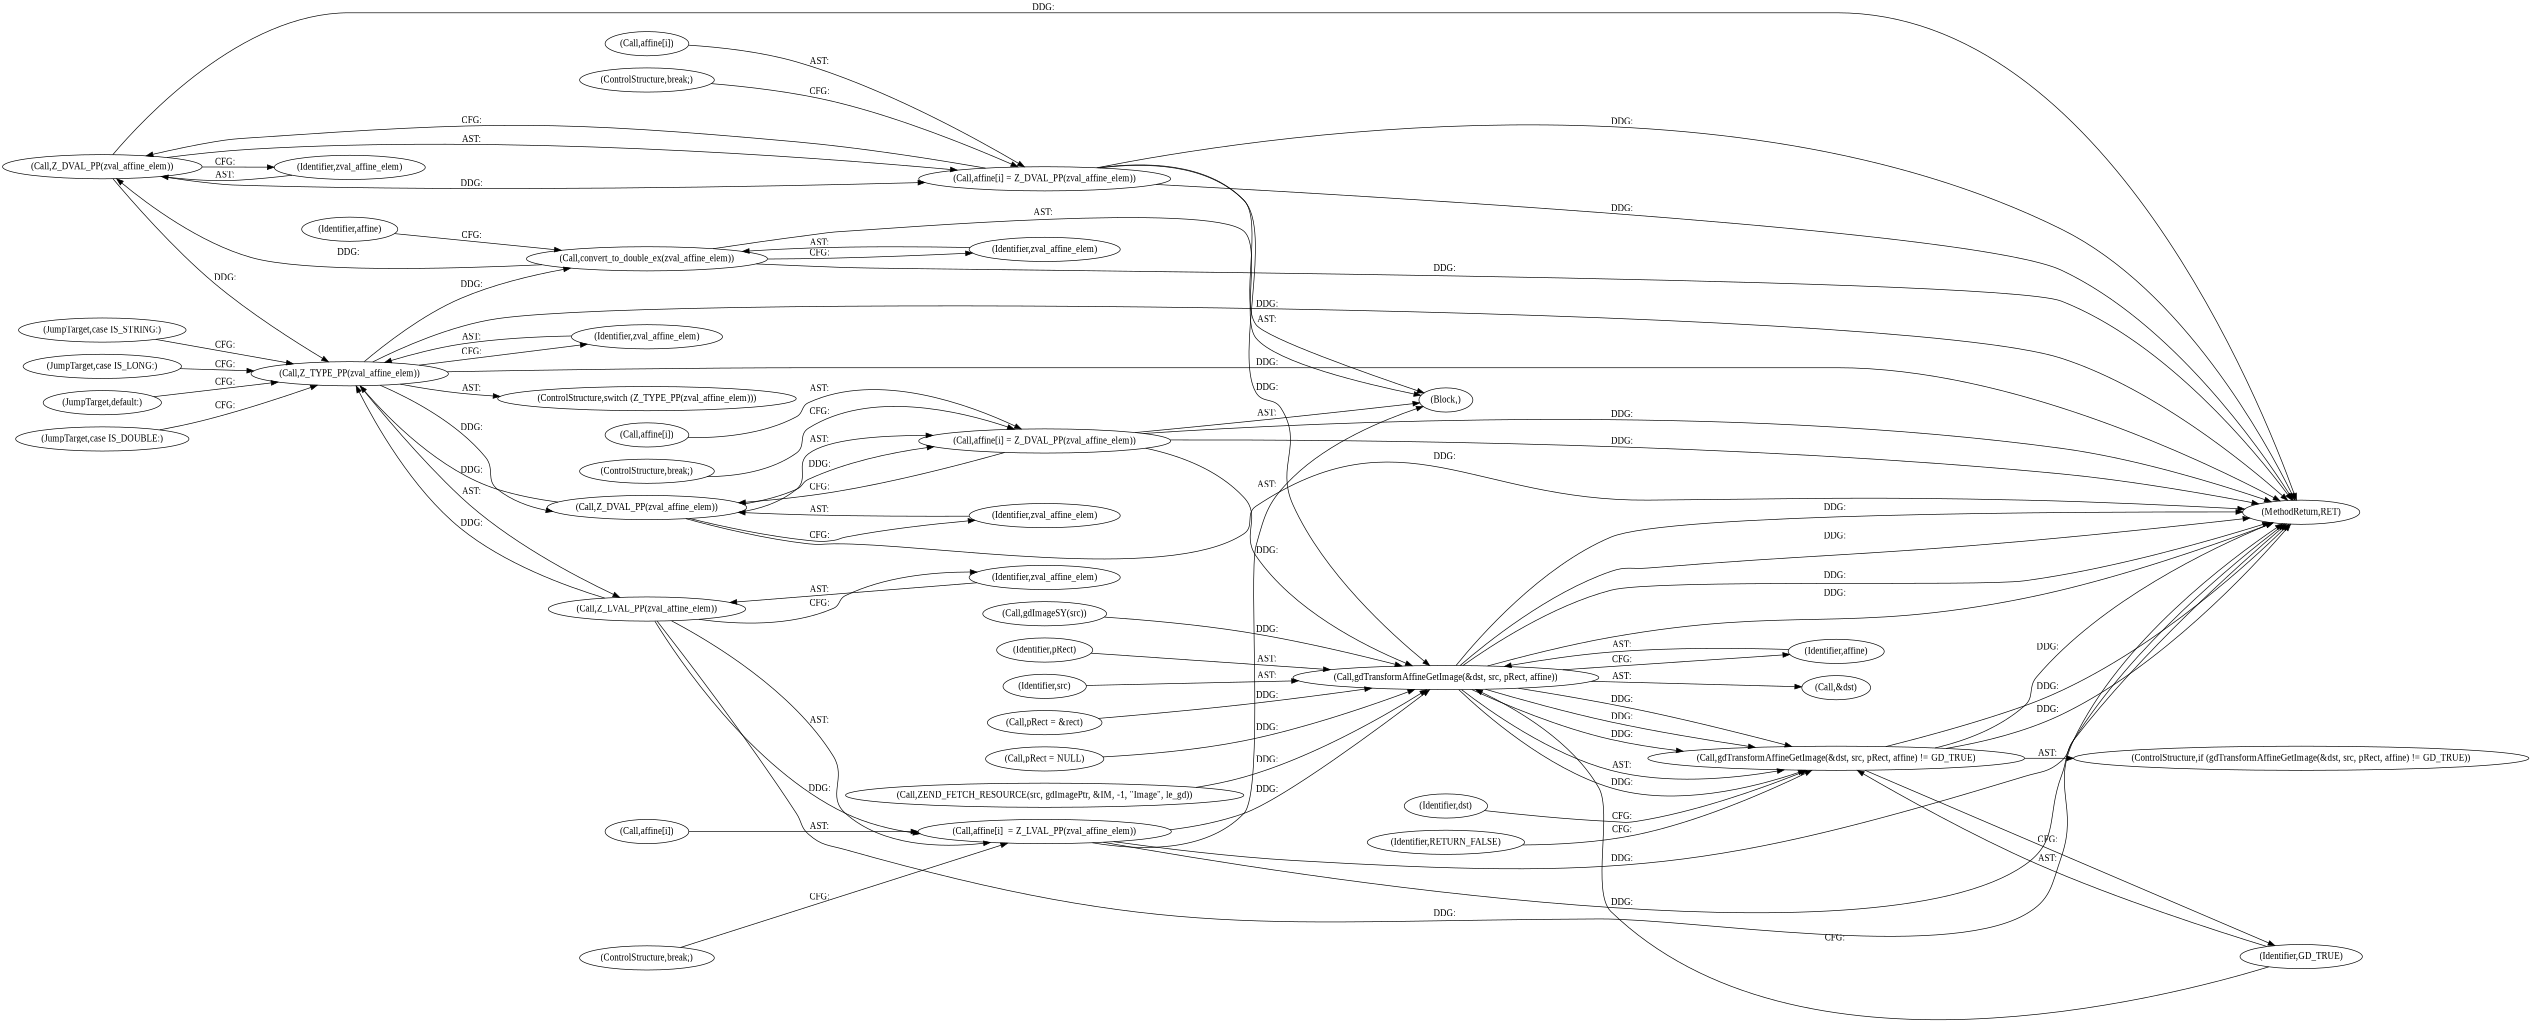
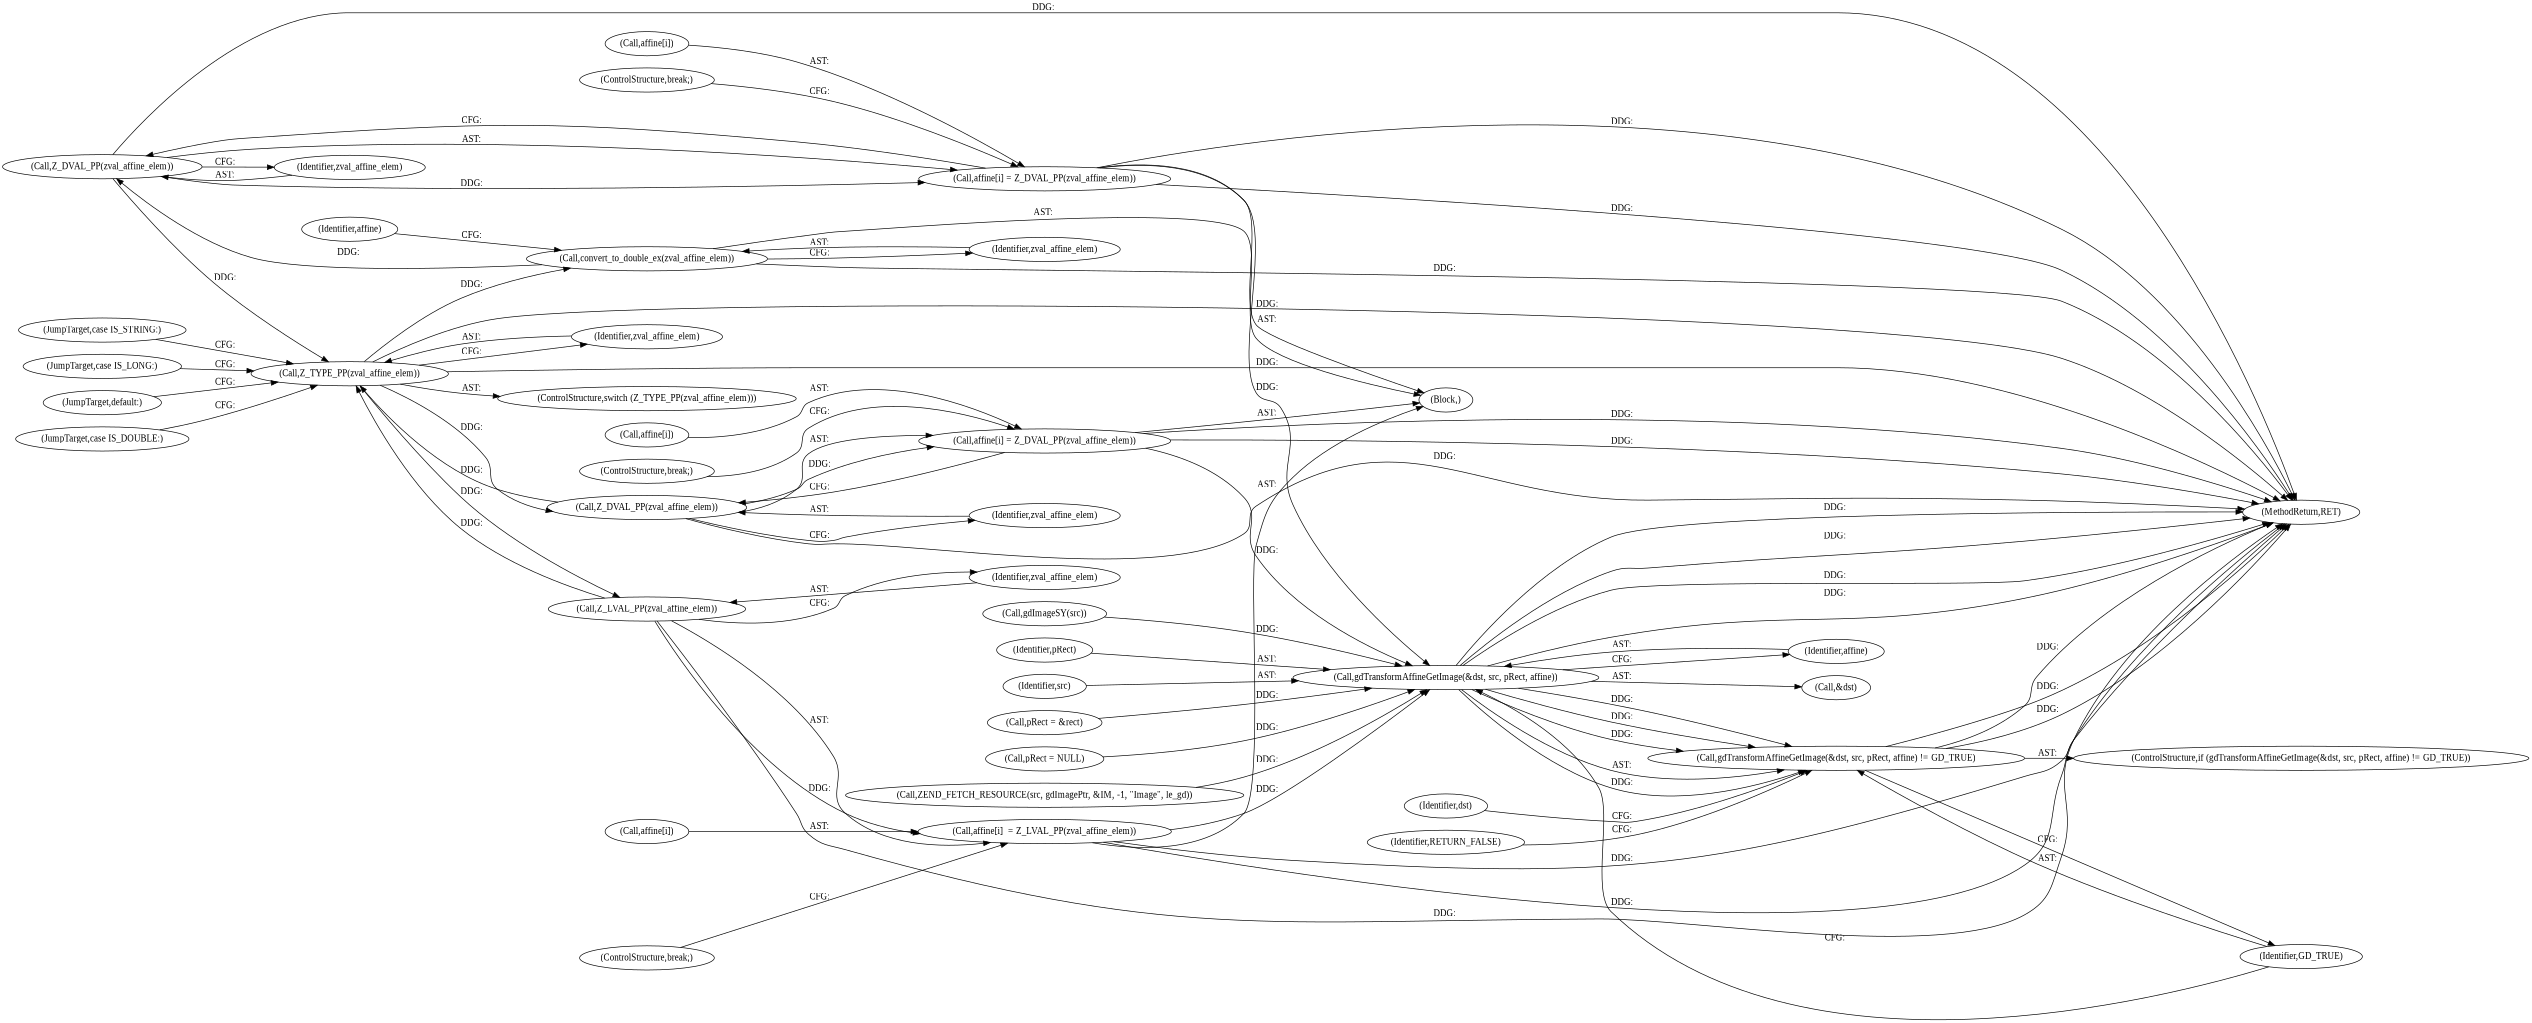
(473, 492) -> (473, 492)
